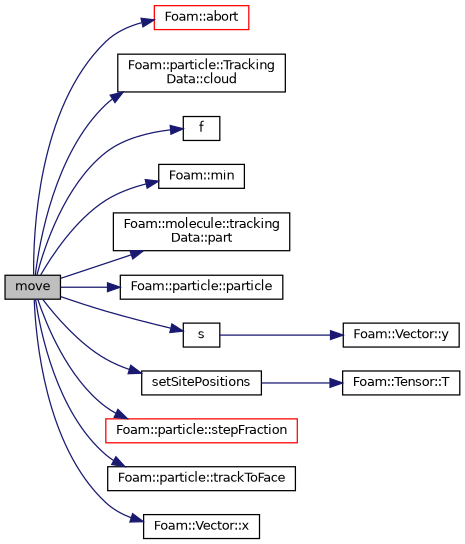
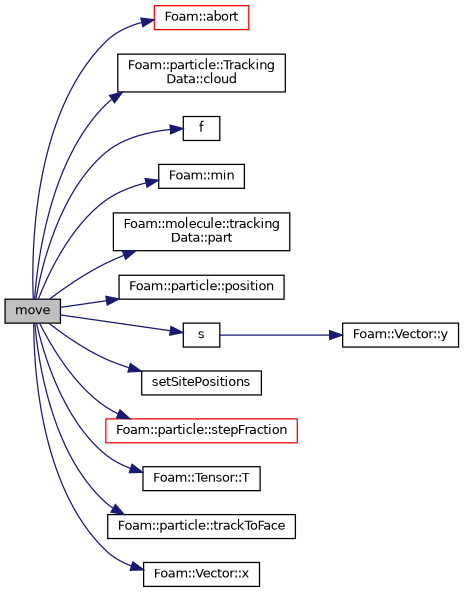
(202, 287) -> (202, 287)
(296, 383) -> (68, 407)
